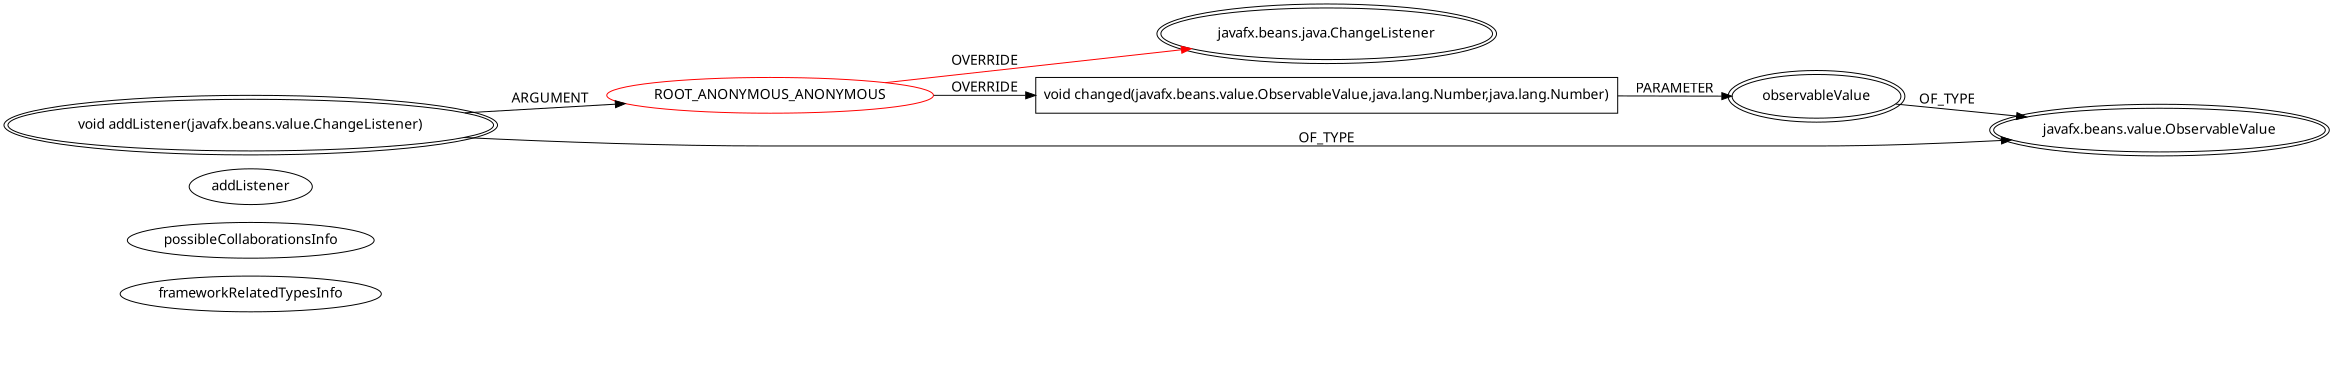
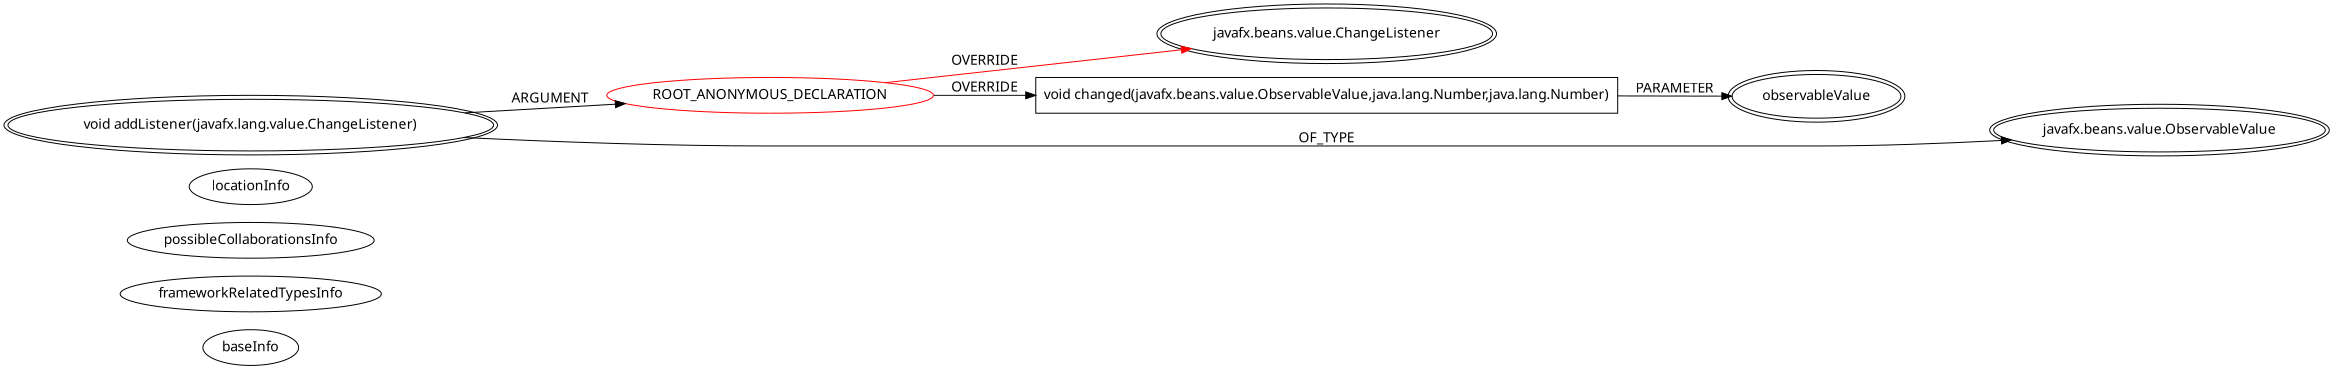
(1327, 34) -> (1327, 34)
(770, 95) -> (770, 95)
(1956, 110) -> none
(251, 125) -> (251, 125)
(251, 187) -> (251, 187)
none -> (251, 348)
